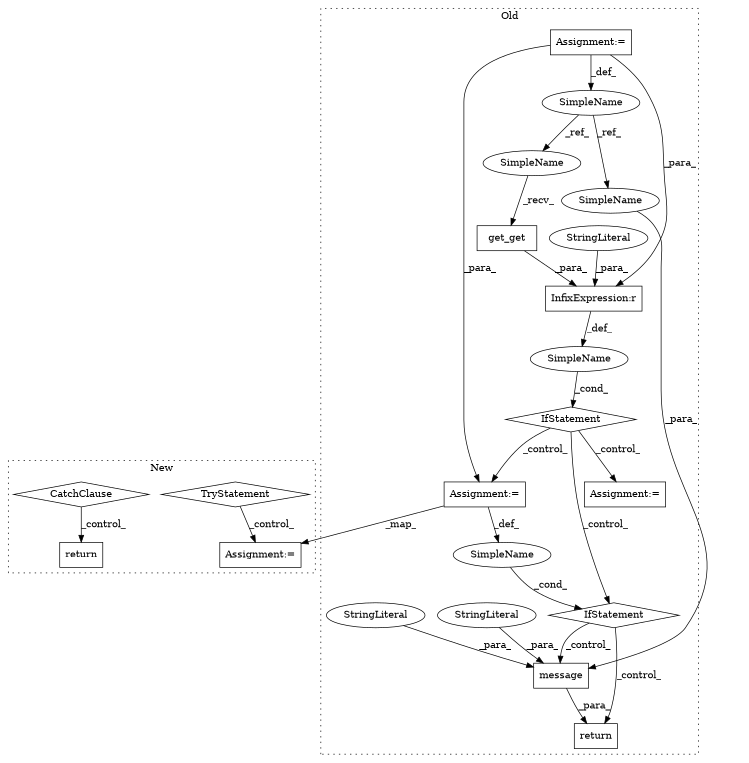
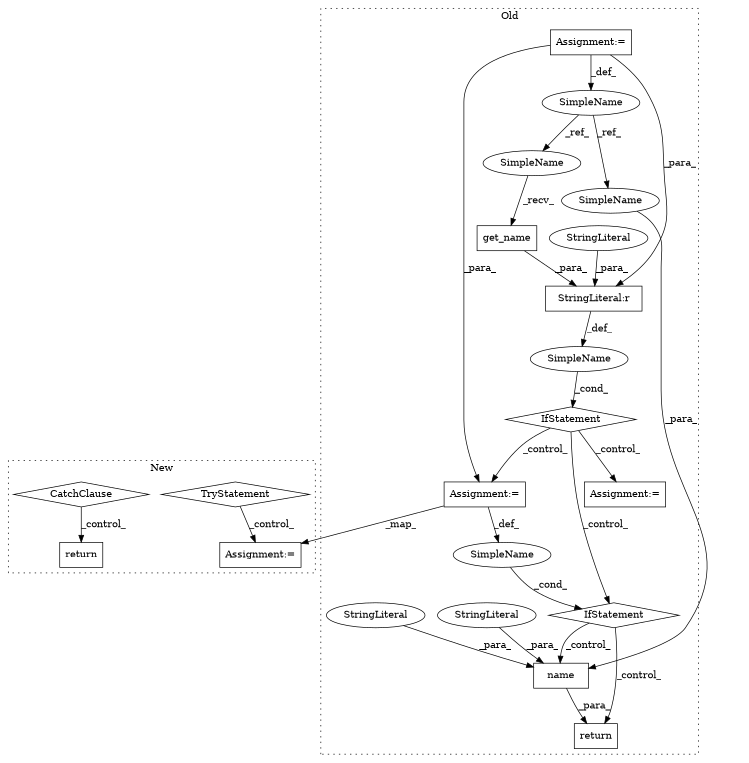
(507, 238) -> (507, 238)
(594, 299) -> (594, 299)
(561, 676) -> (561, 676)
